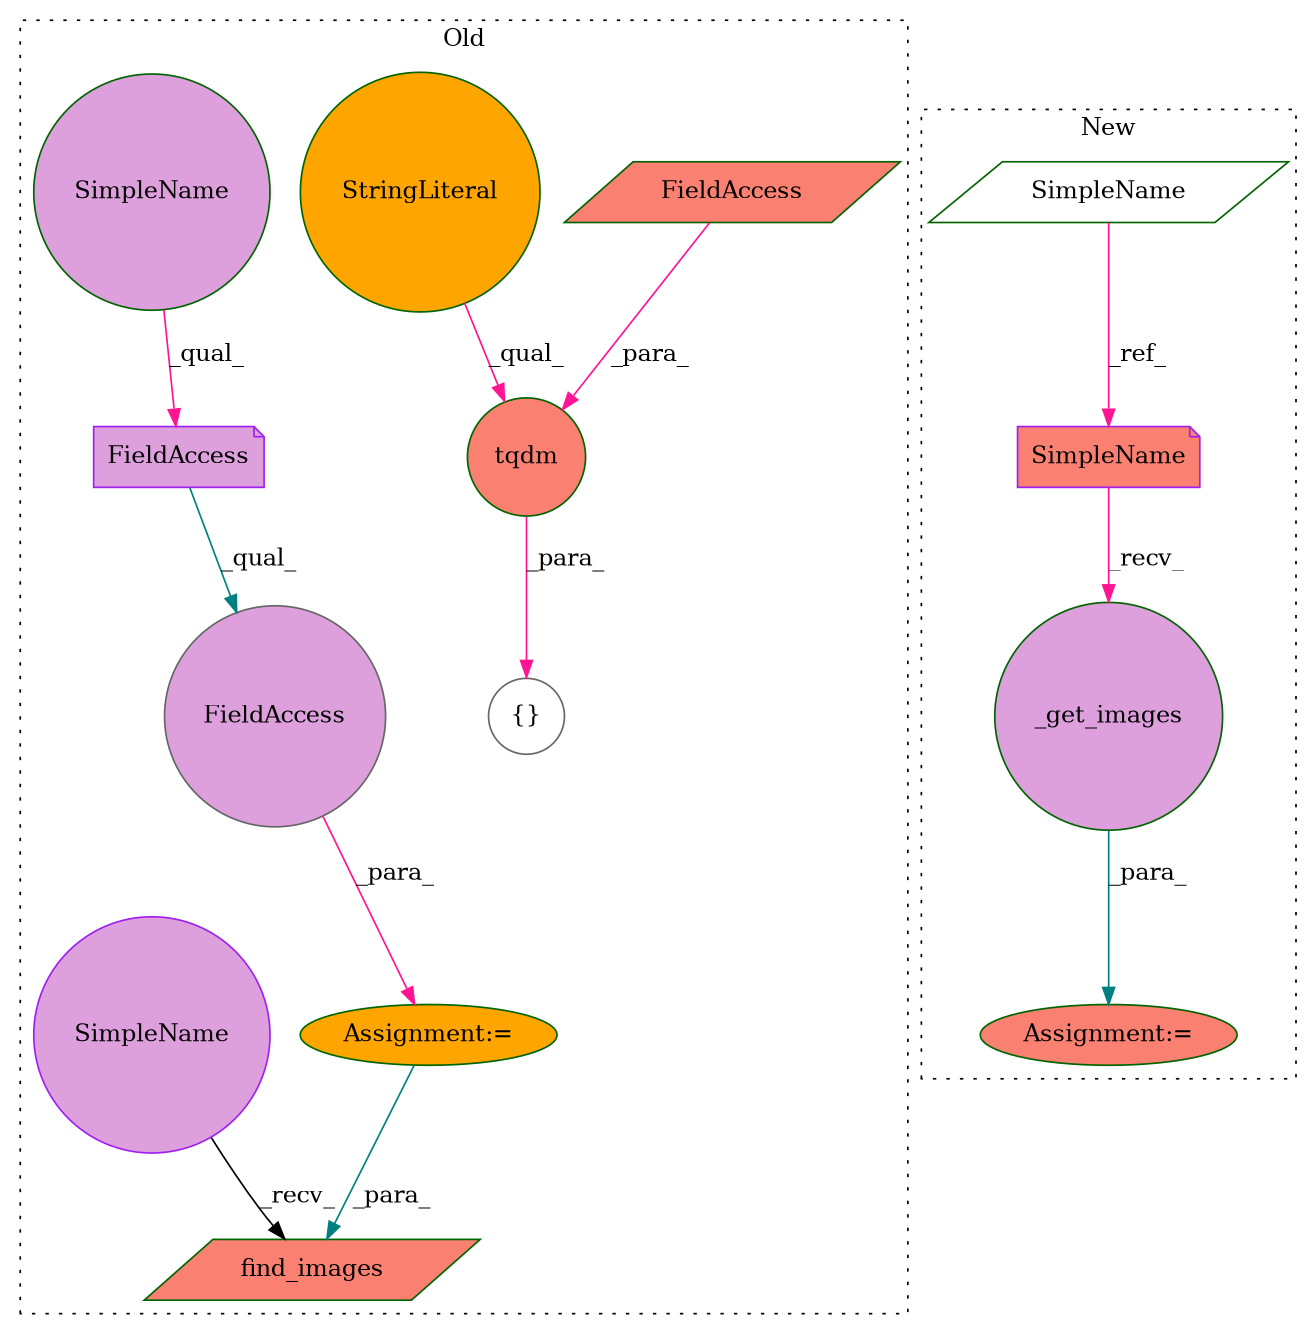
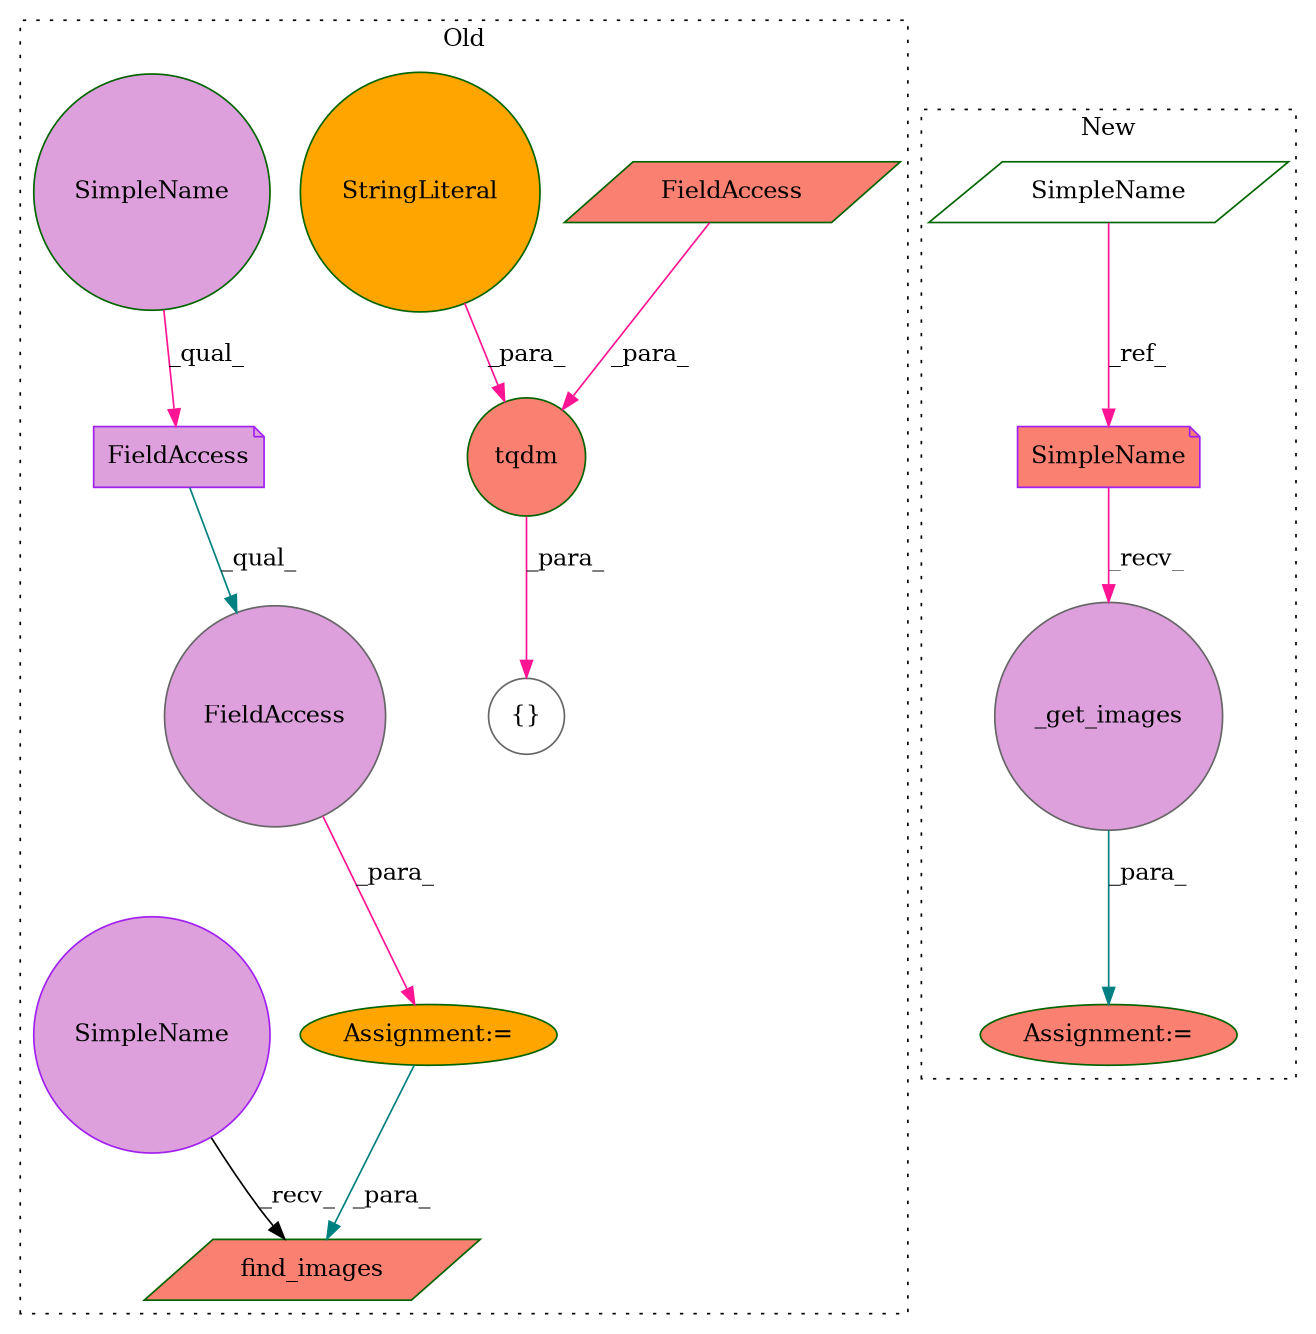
(526, 355) -> (526, 355)
(1109, 716) -> (1109, 716)
